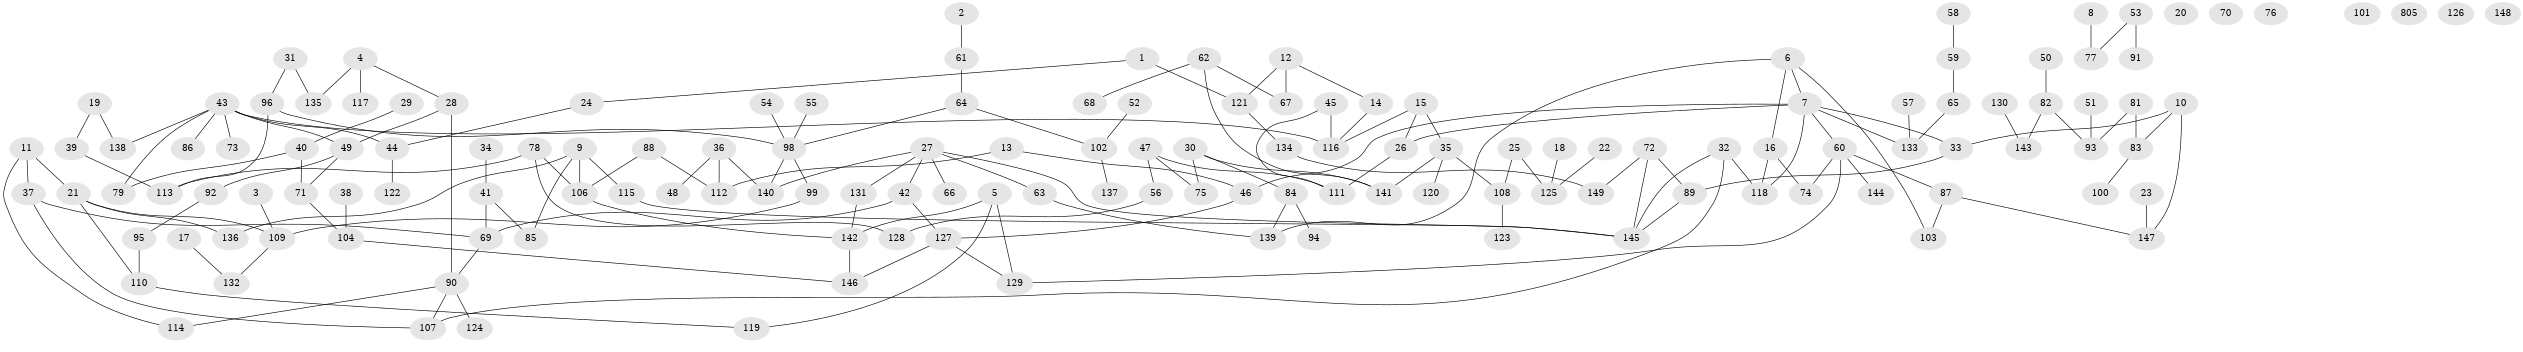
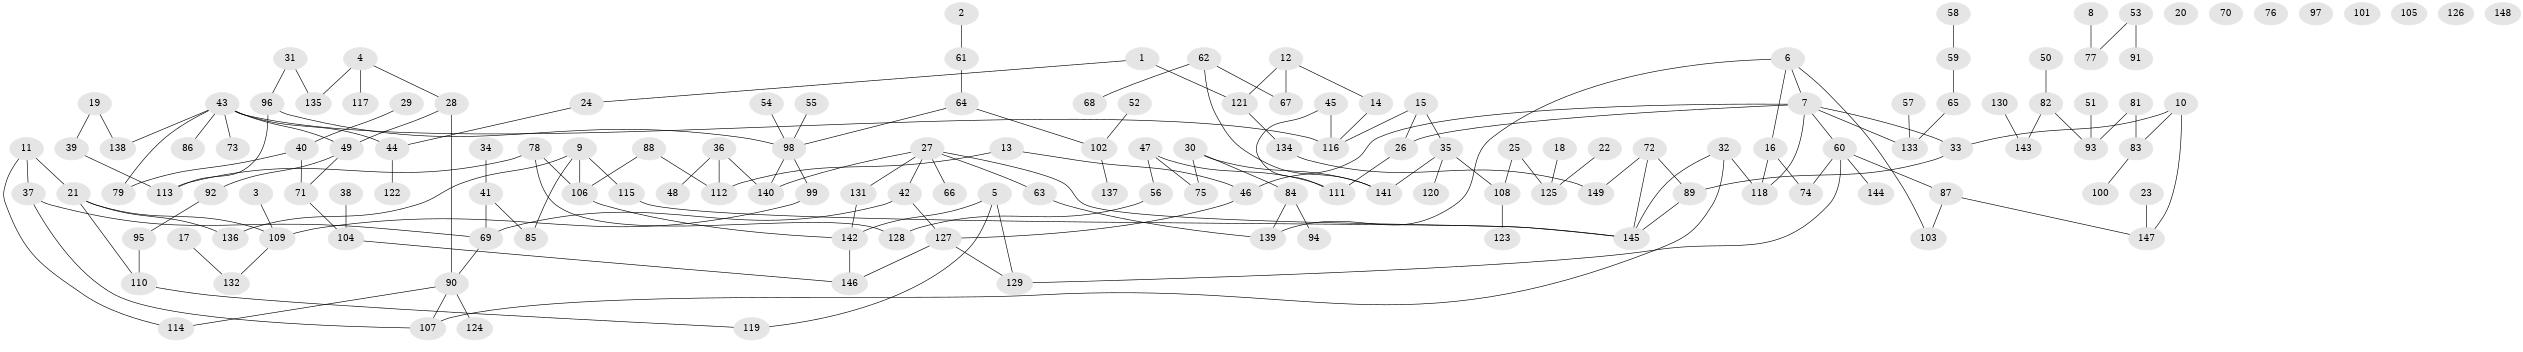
none -> (2316, 14)
(2409, 14) -> (2409, 14)
